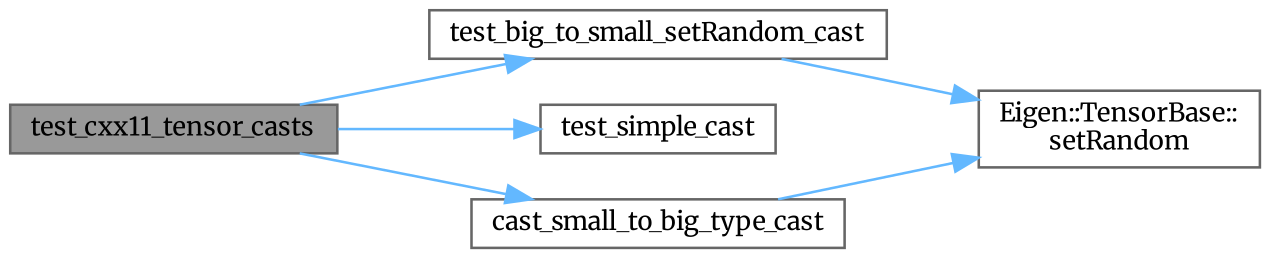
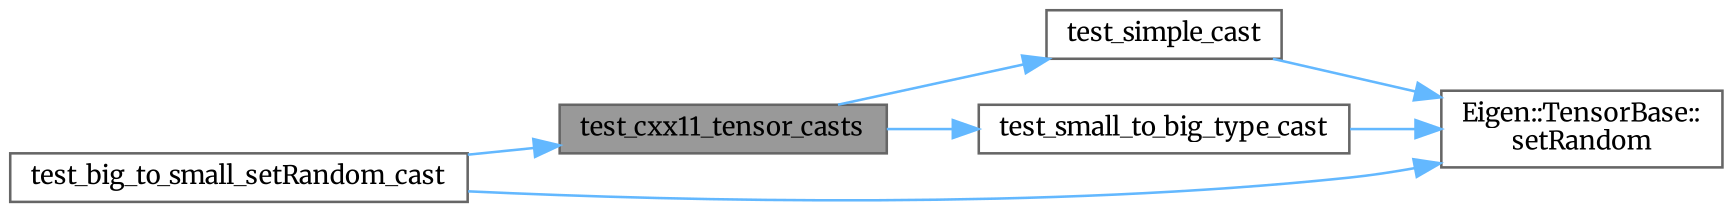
none -> (1344, 75)
(403, 84) -> (501, 151)
(658, 224) -> (1164, 129)
